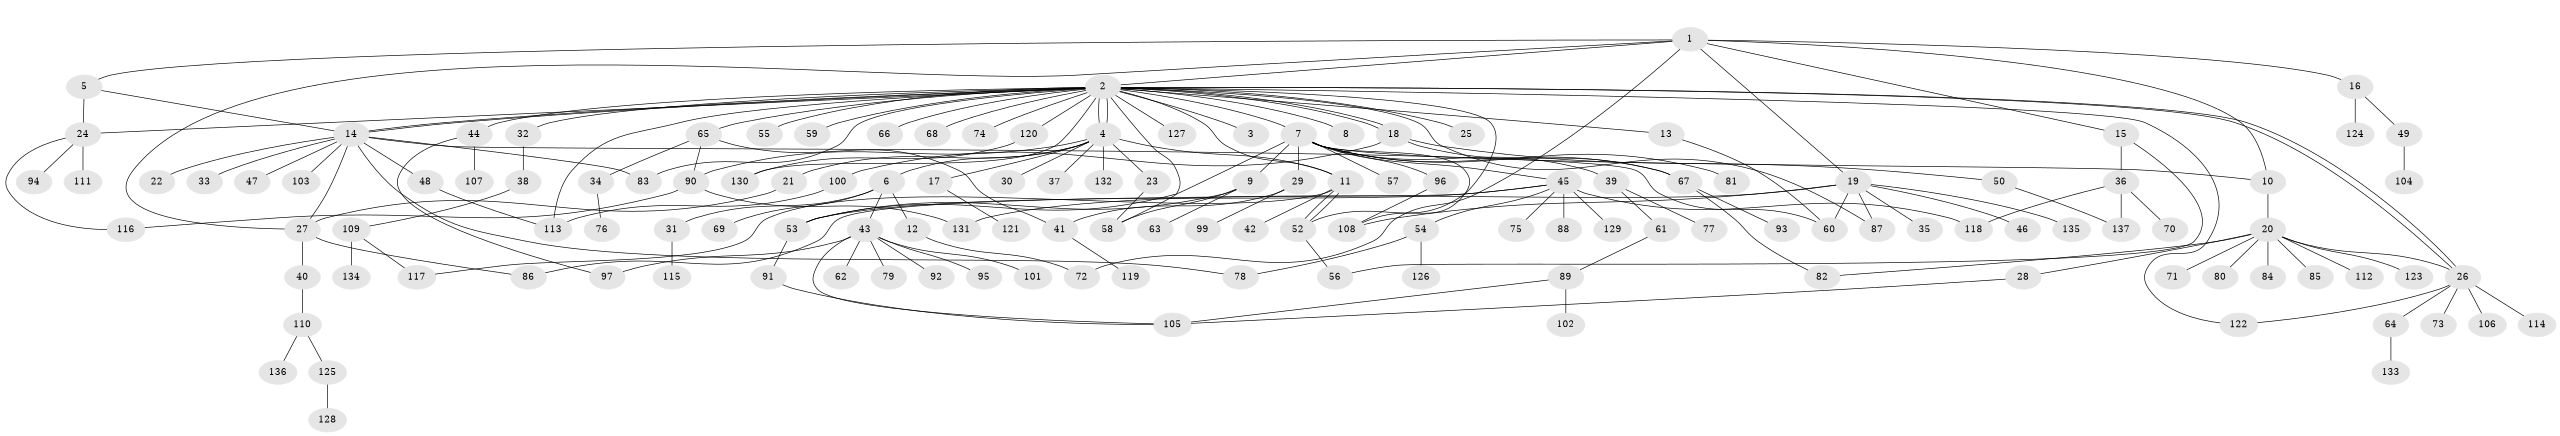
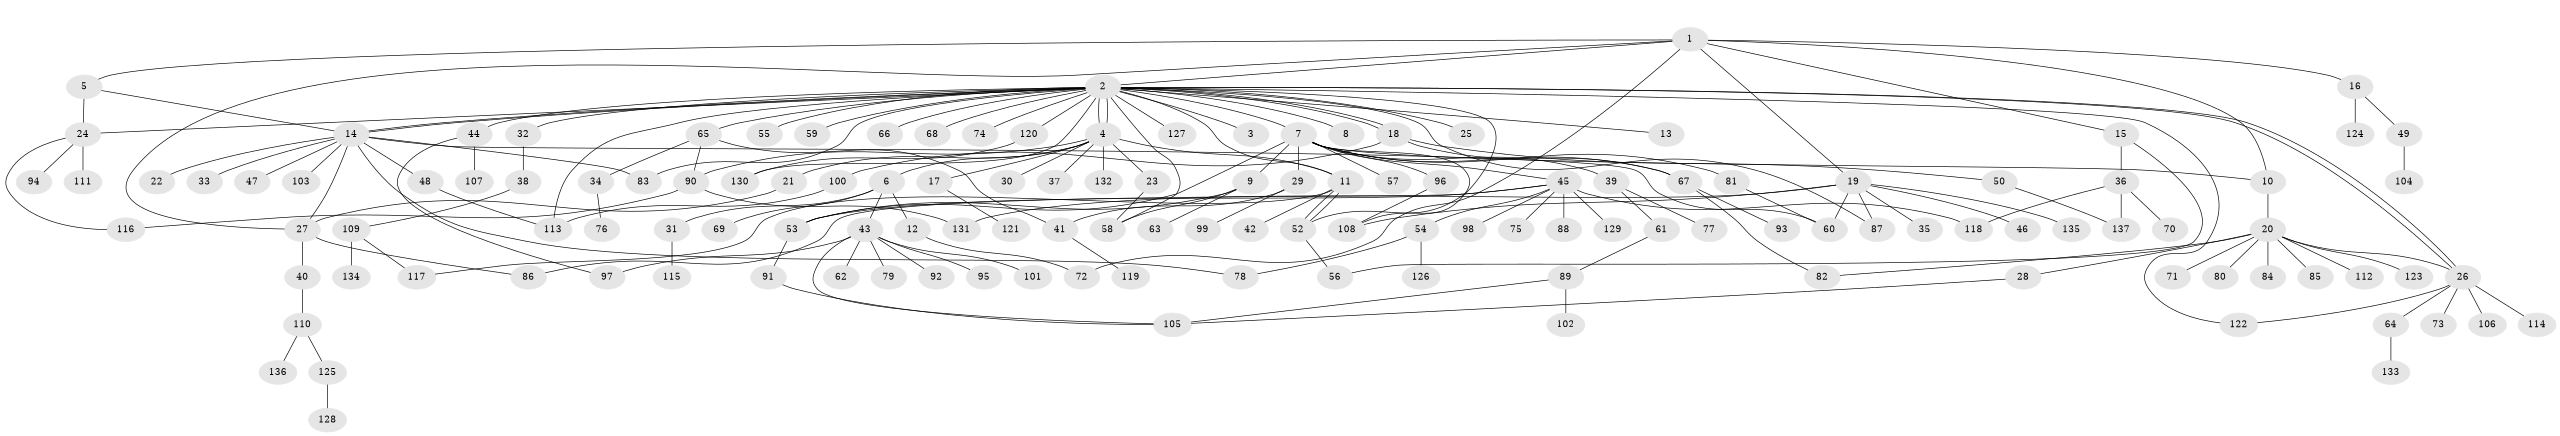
(1770, 179) -> (1788, 209)
none -> (1469, 230)
